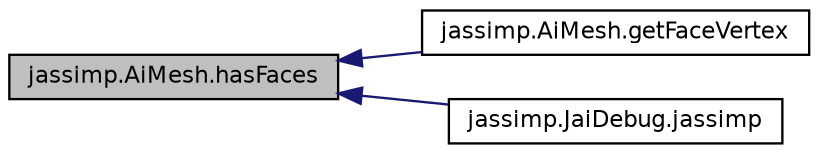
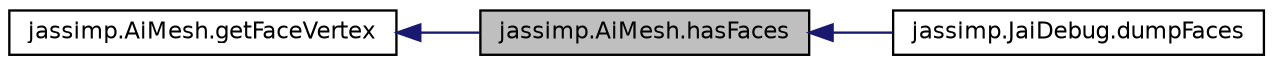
(392, 55) -> (450, 33)
(616, 121) -> (1079, 33)
